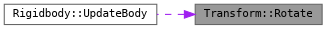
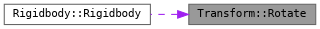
(81, 14) -> (77, 14)
